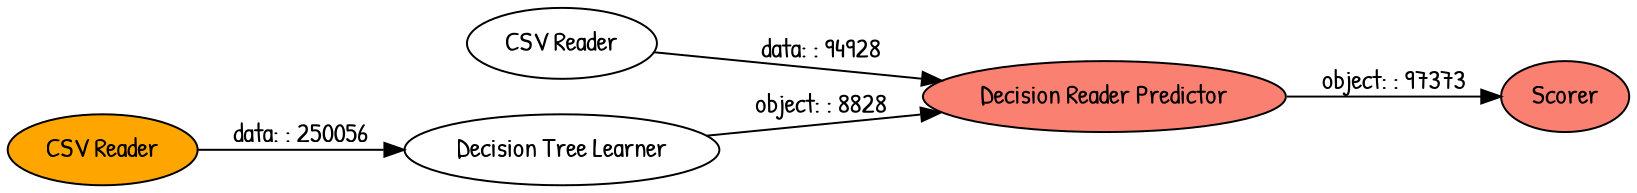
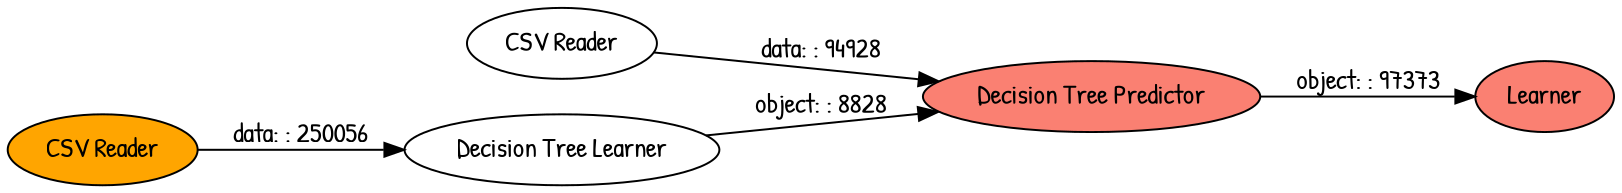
(1104, 97) -> (1092, 97)
(1565, 97) -> (1545, 97)
